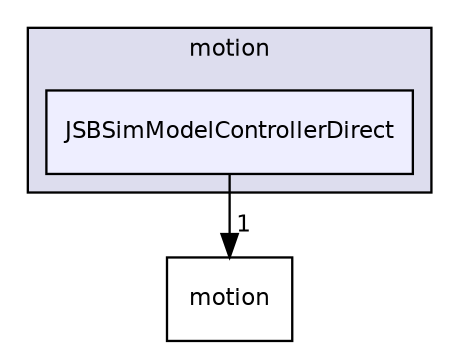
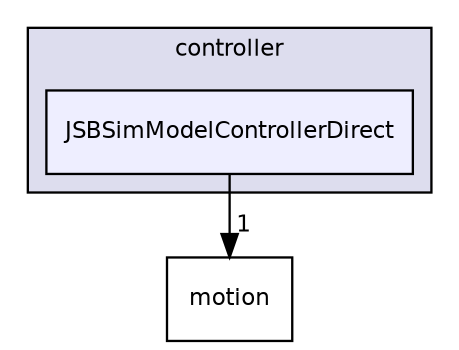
(230, 50) -> (230, 50)
